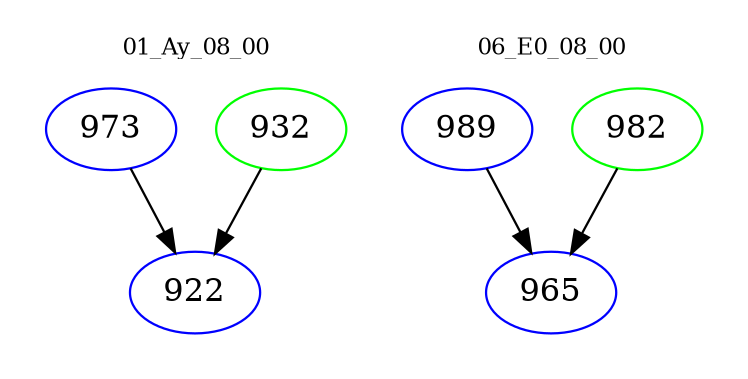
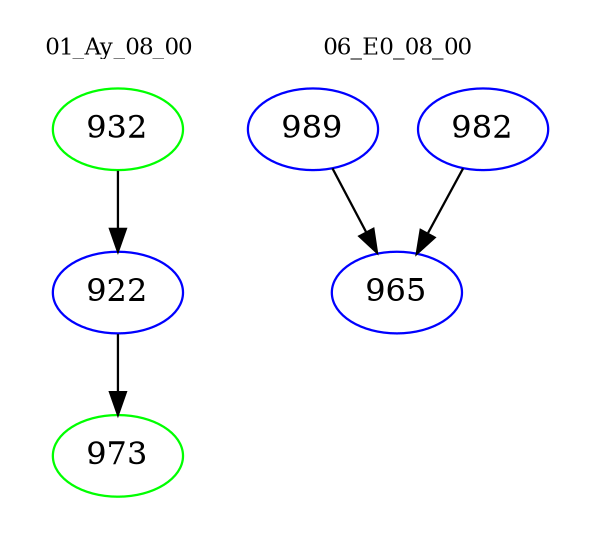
(111, 129) -> (118, 456)
(637, 129) -> (483, 129)
(147, 200) -> (118, 363)
